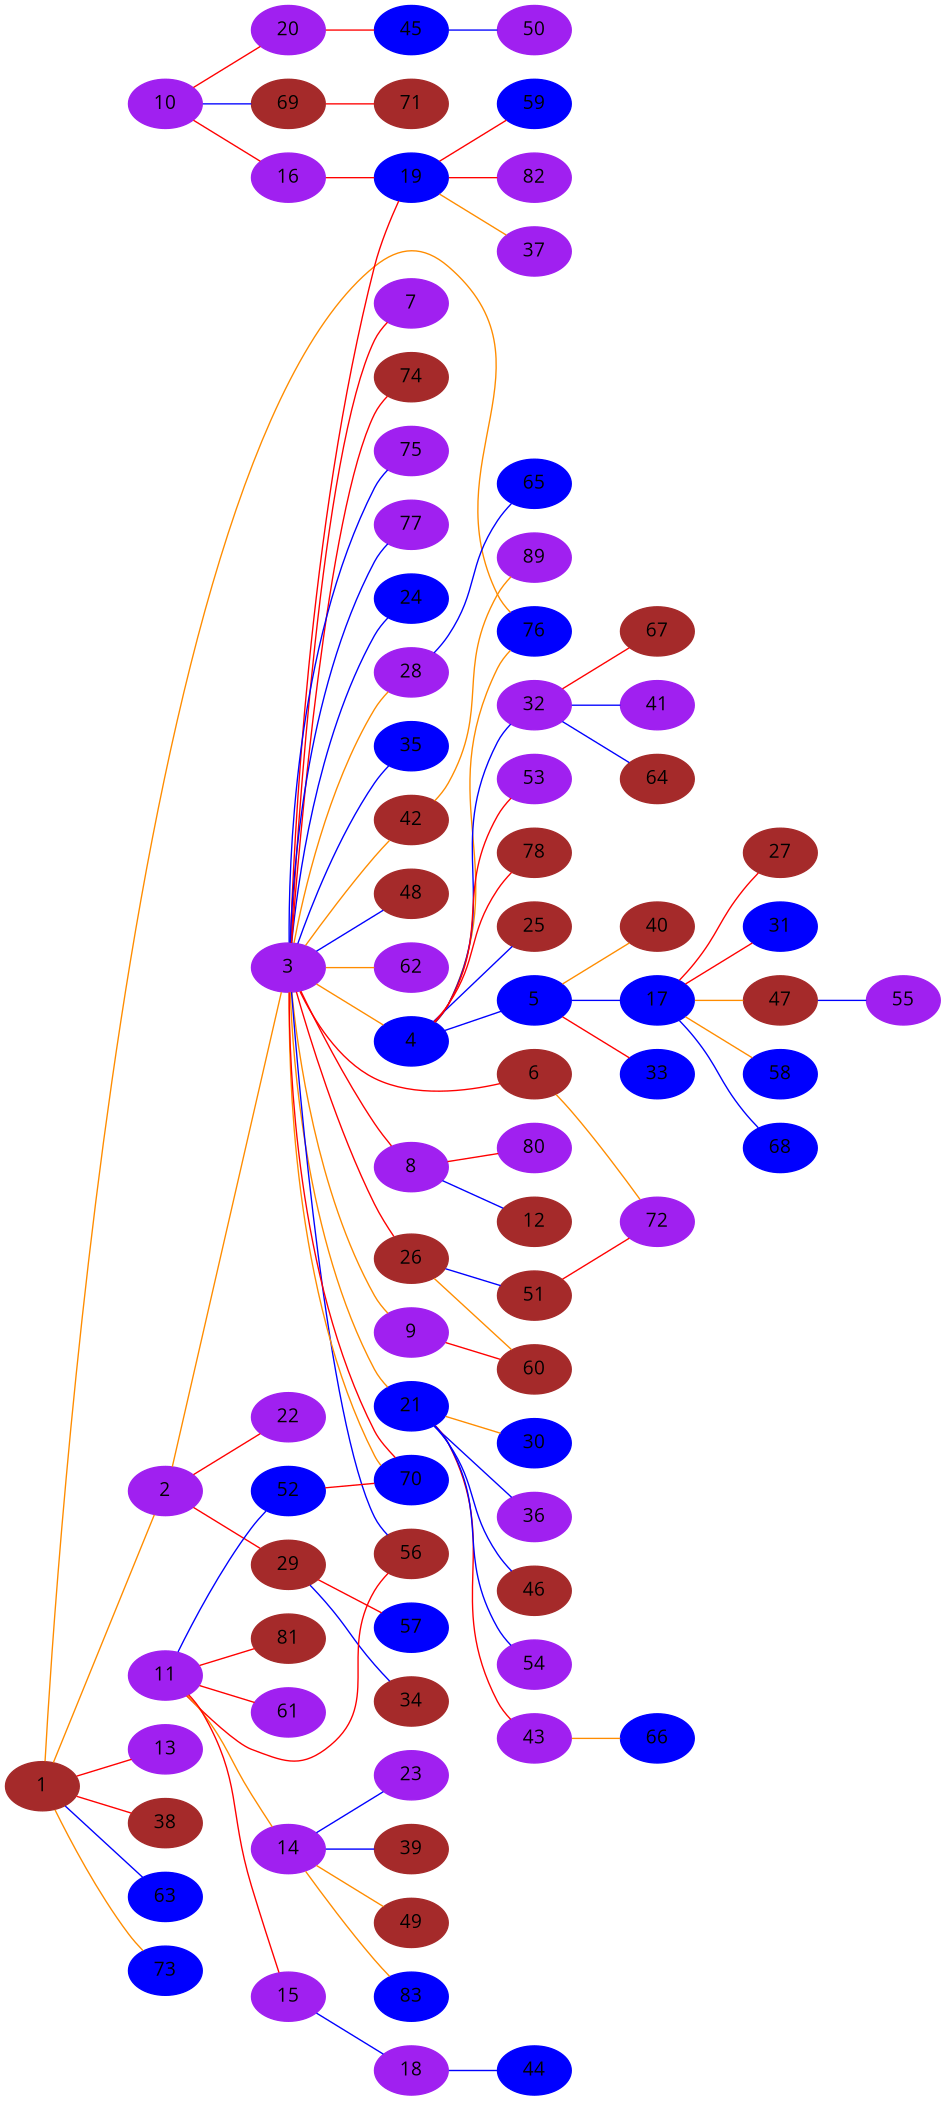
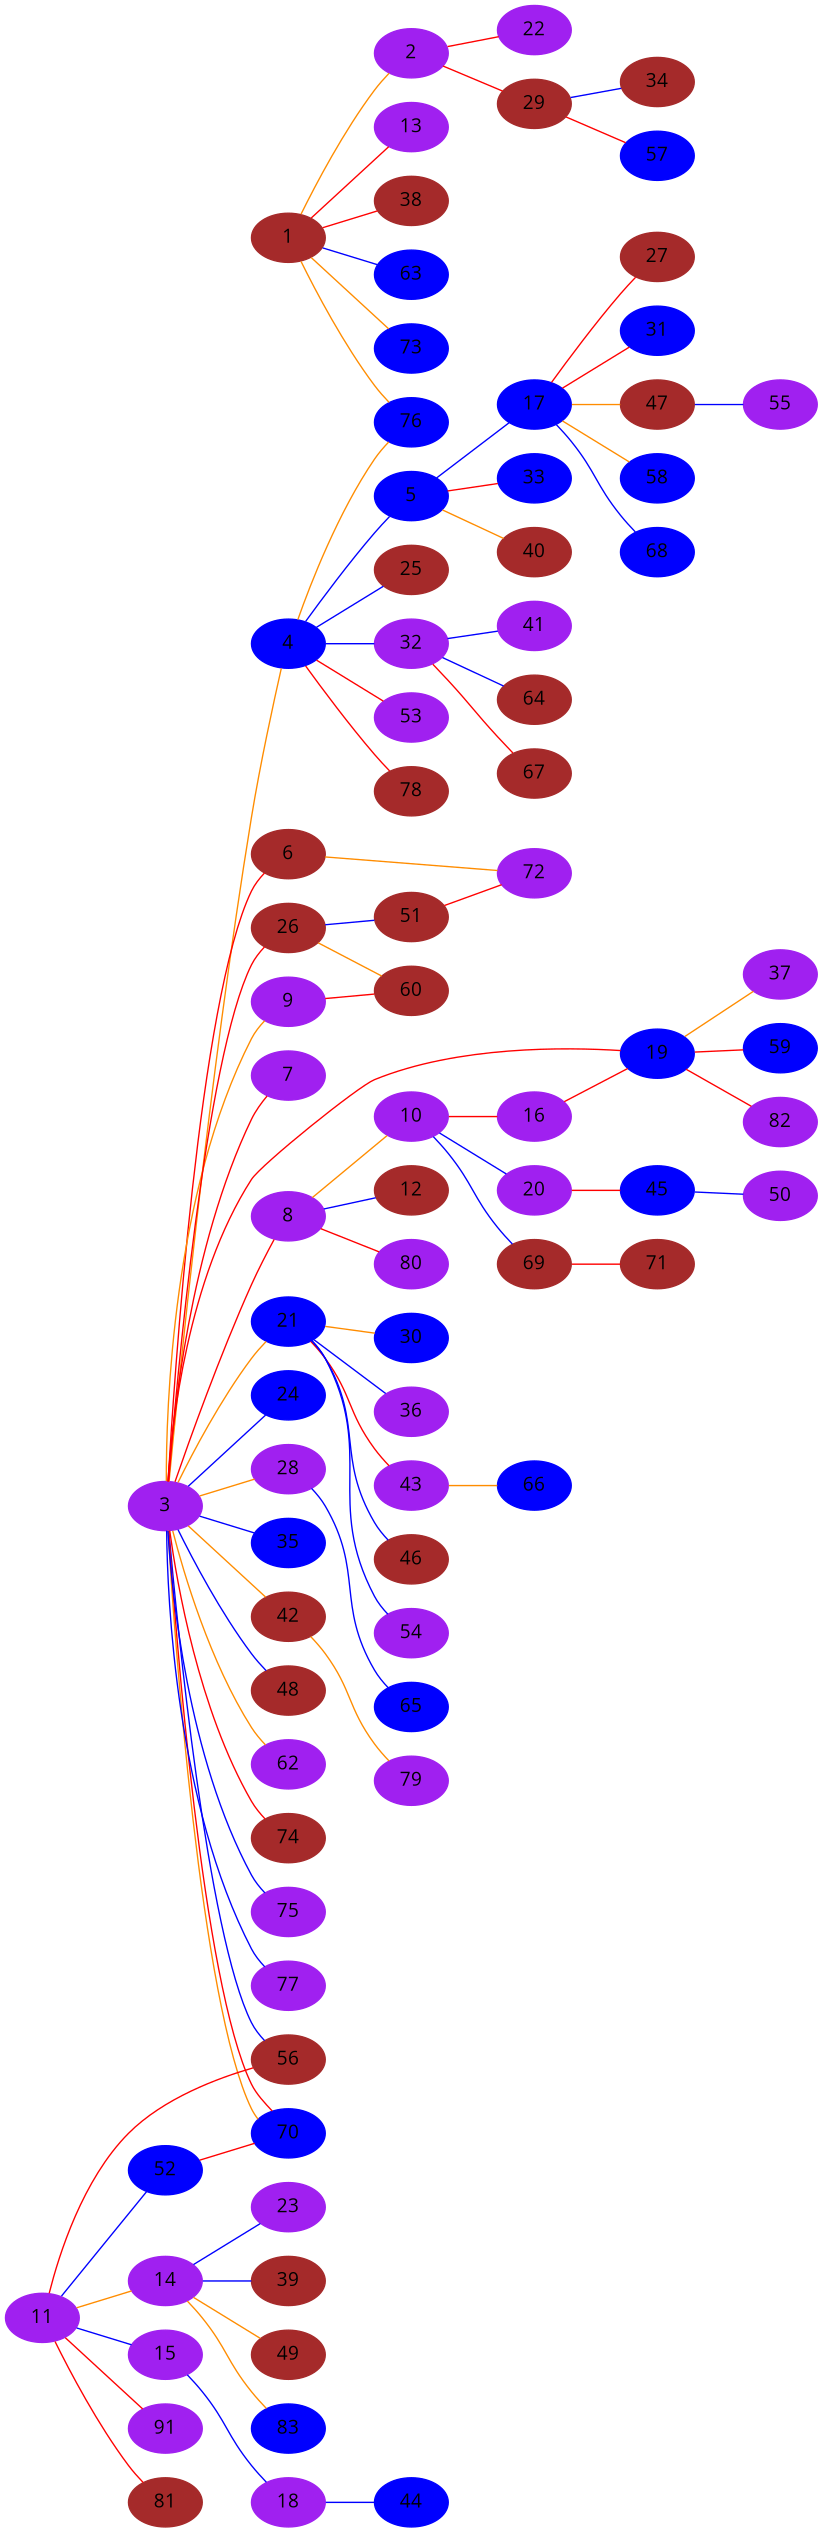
(227, 67) -> (473, 1153)
(534, 558) -> (411, 1781)
none -> (350, 1167)
(227, 1229) -> none
(288, 1712) -> (165, 2429)
(239, 1831) -> (104, 2336)
